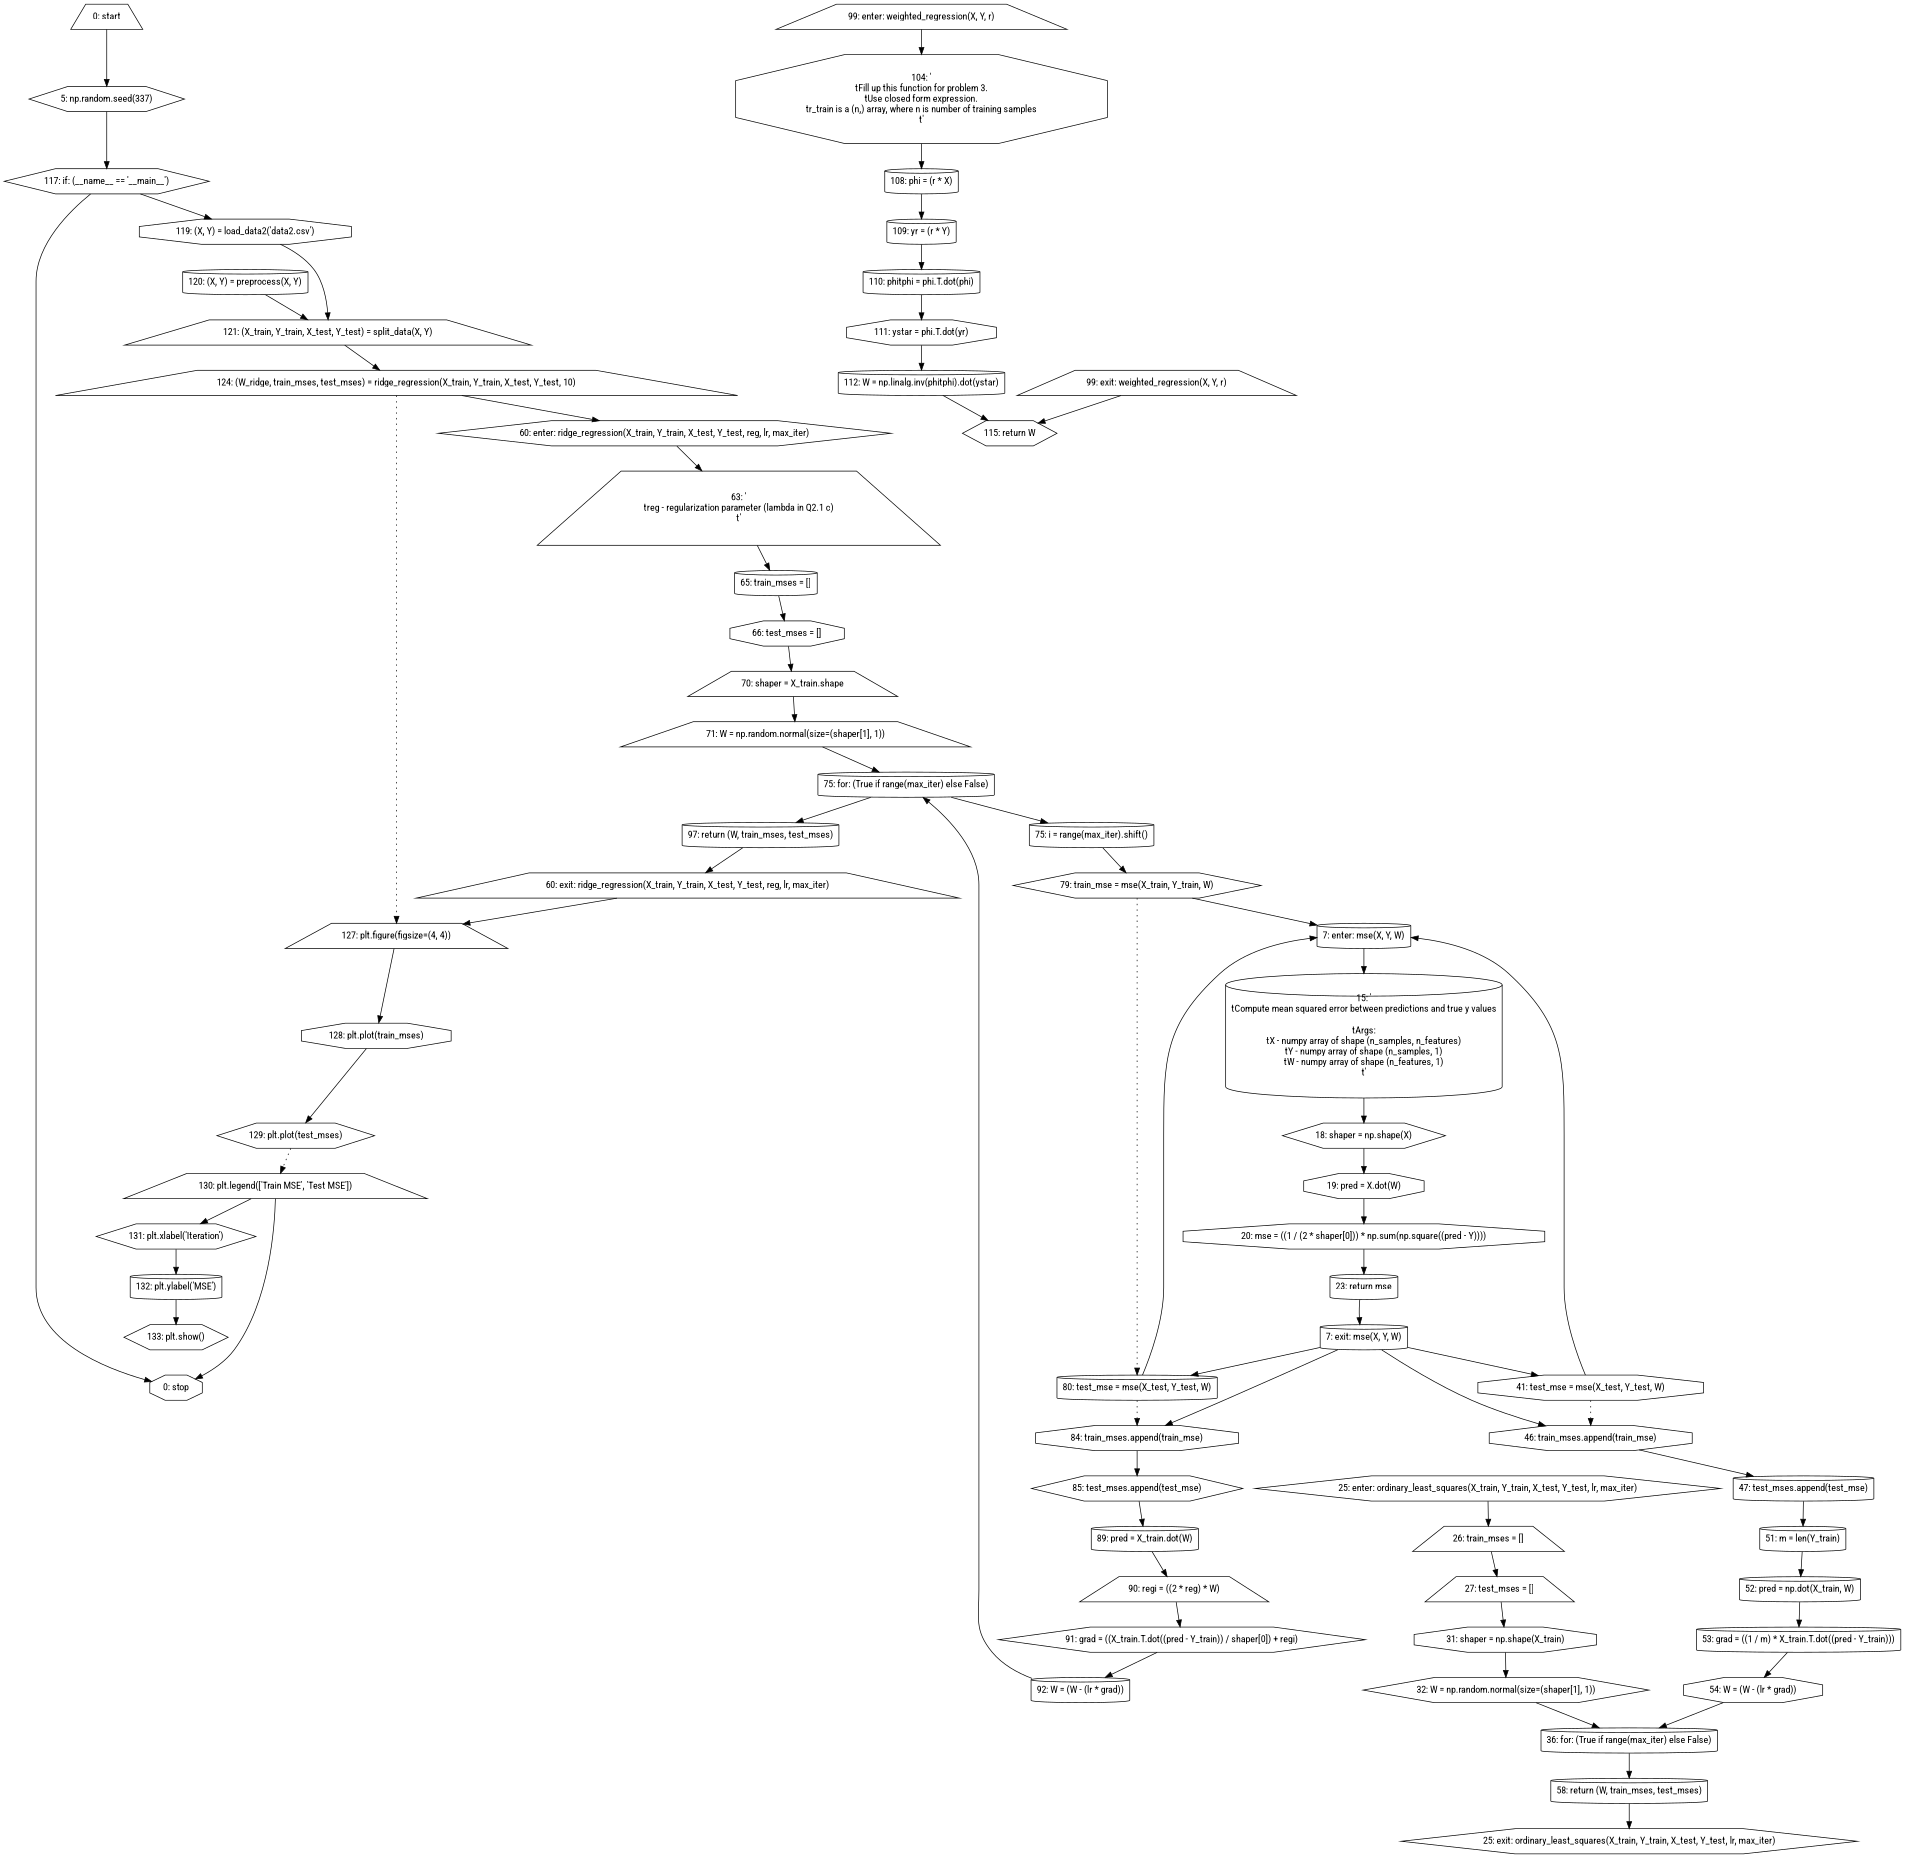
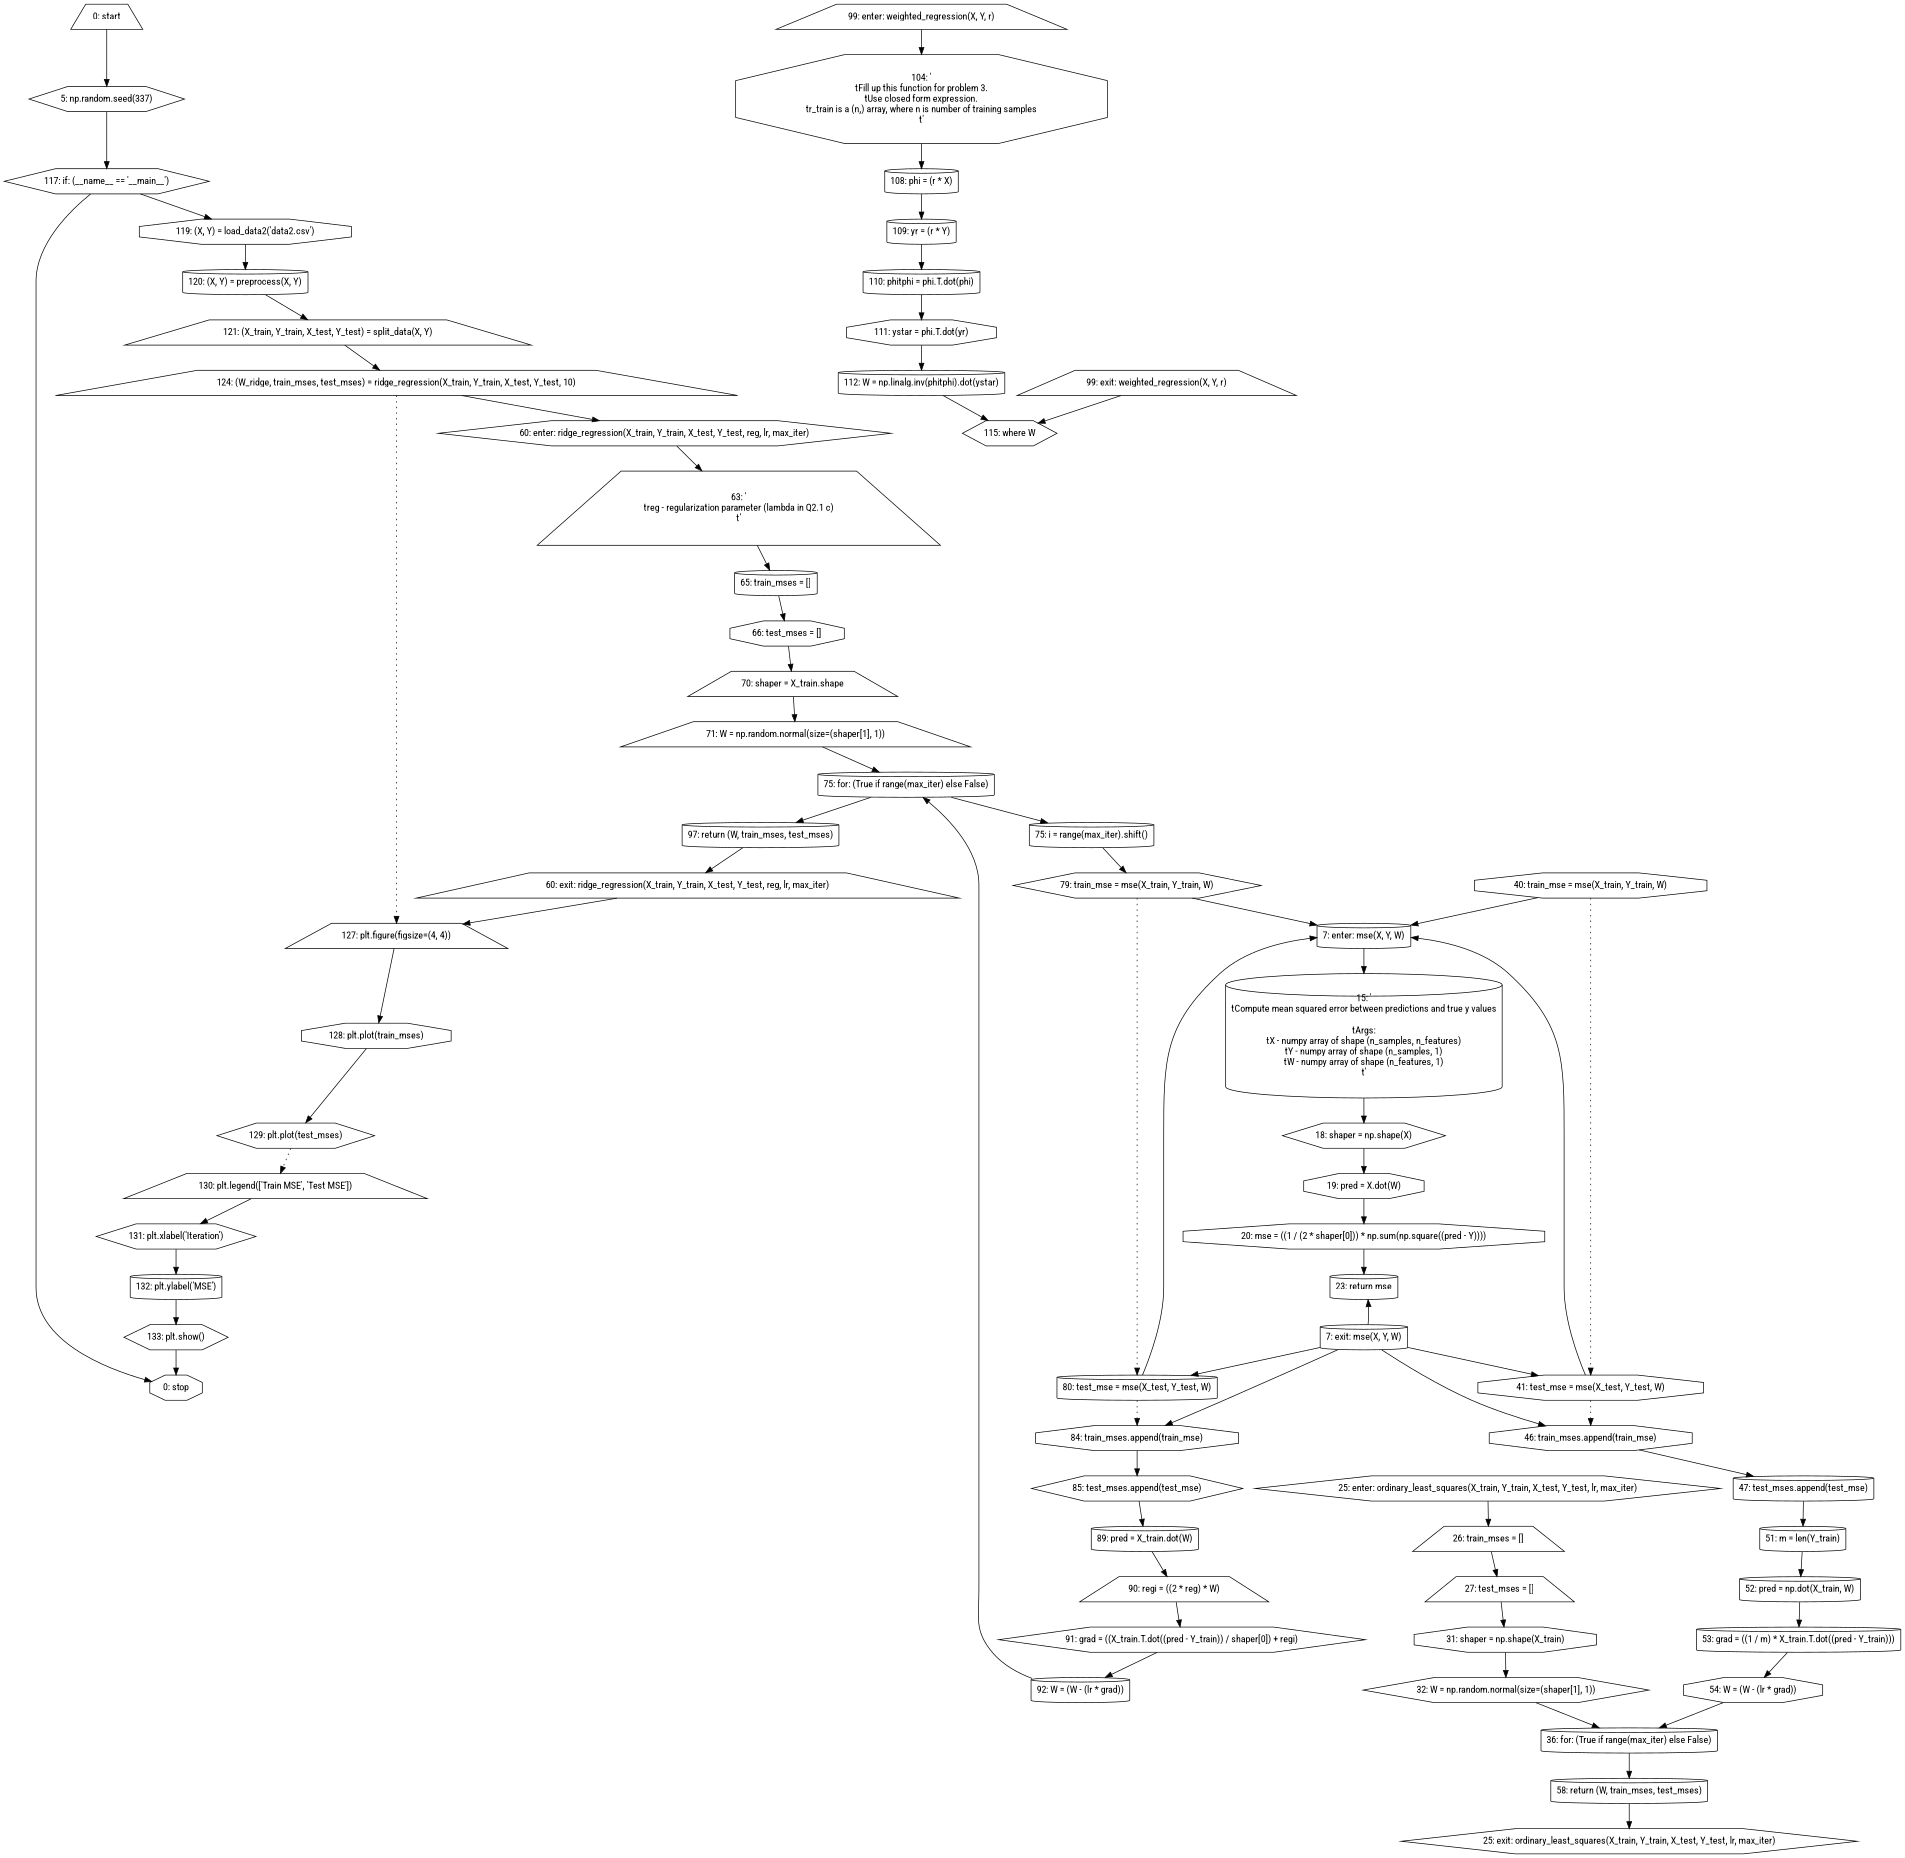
(315, 271) -> (245, 253)
(1010, 433) -> (1010, 433)
none -> (1591, 886)
(260, 1297) -> (176, 1359)
(1359, 1309) -> (1369, 1316)
